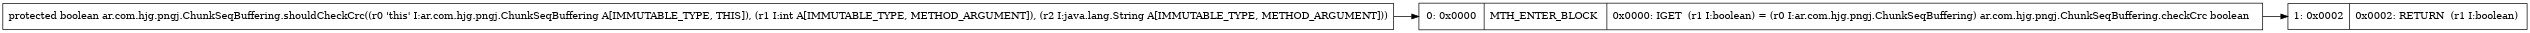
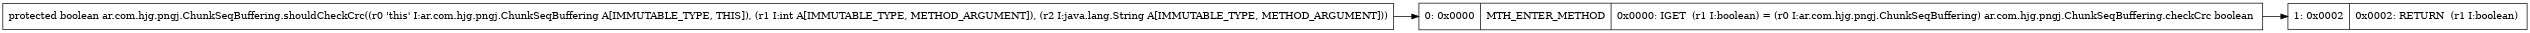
(1544, 16) -> (1546, 16)
